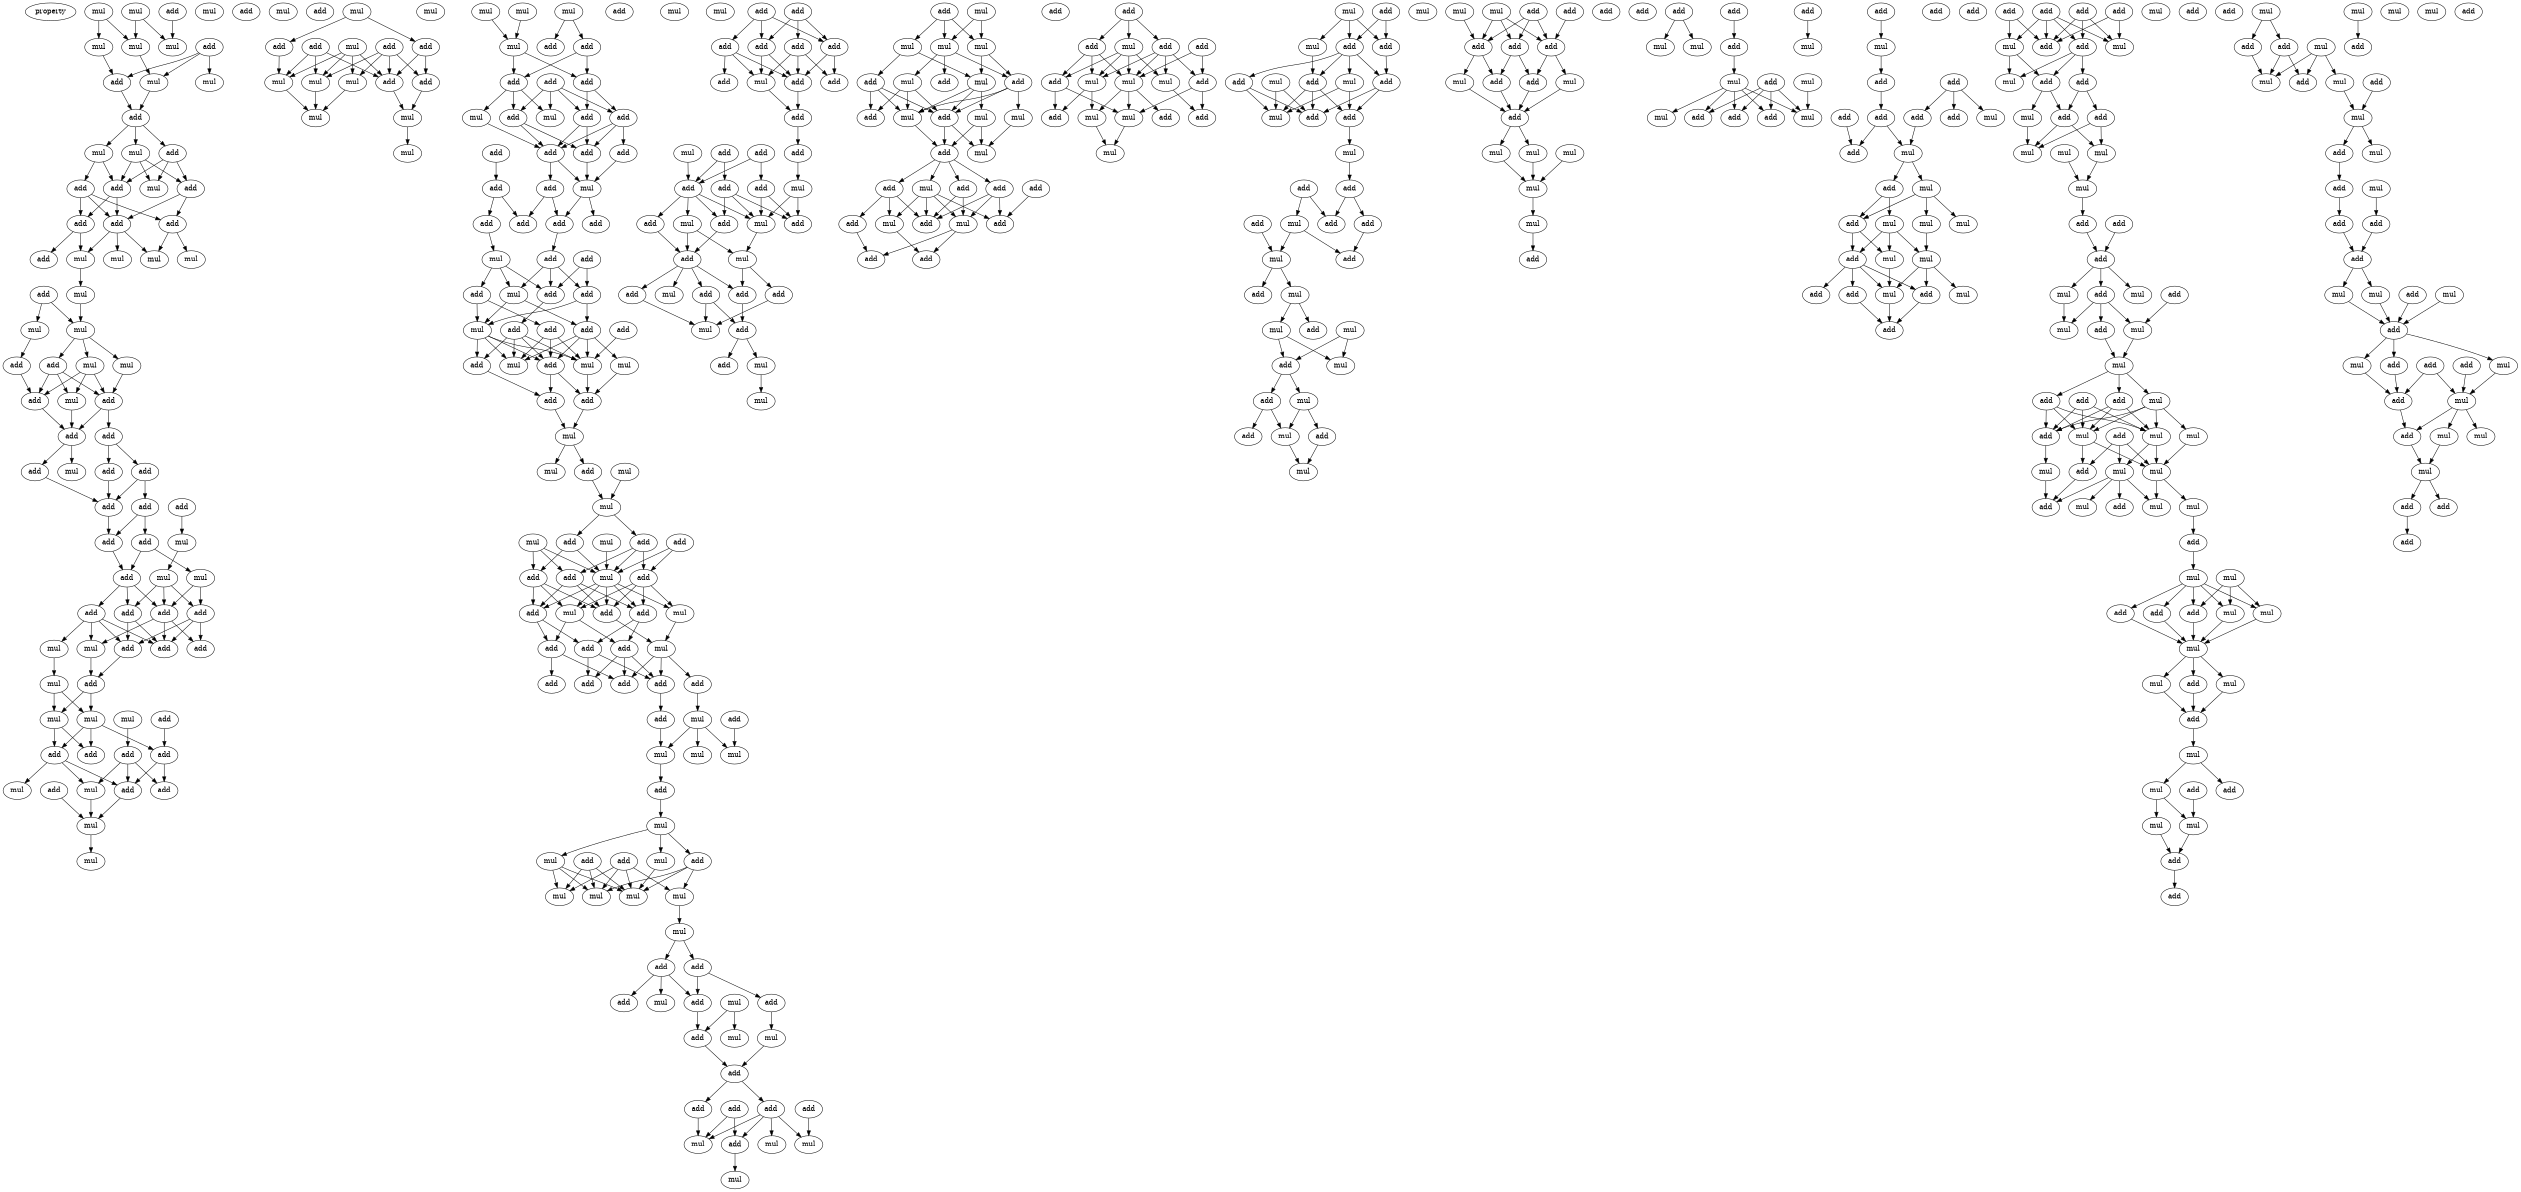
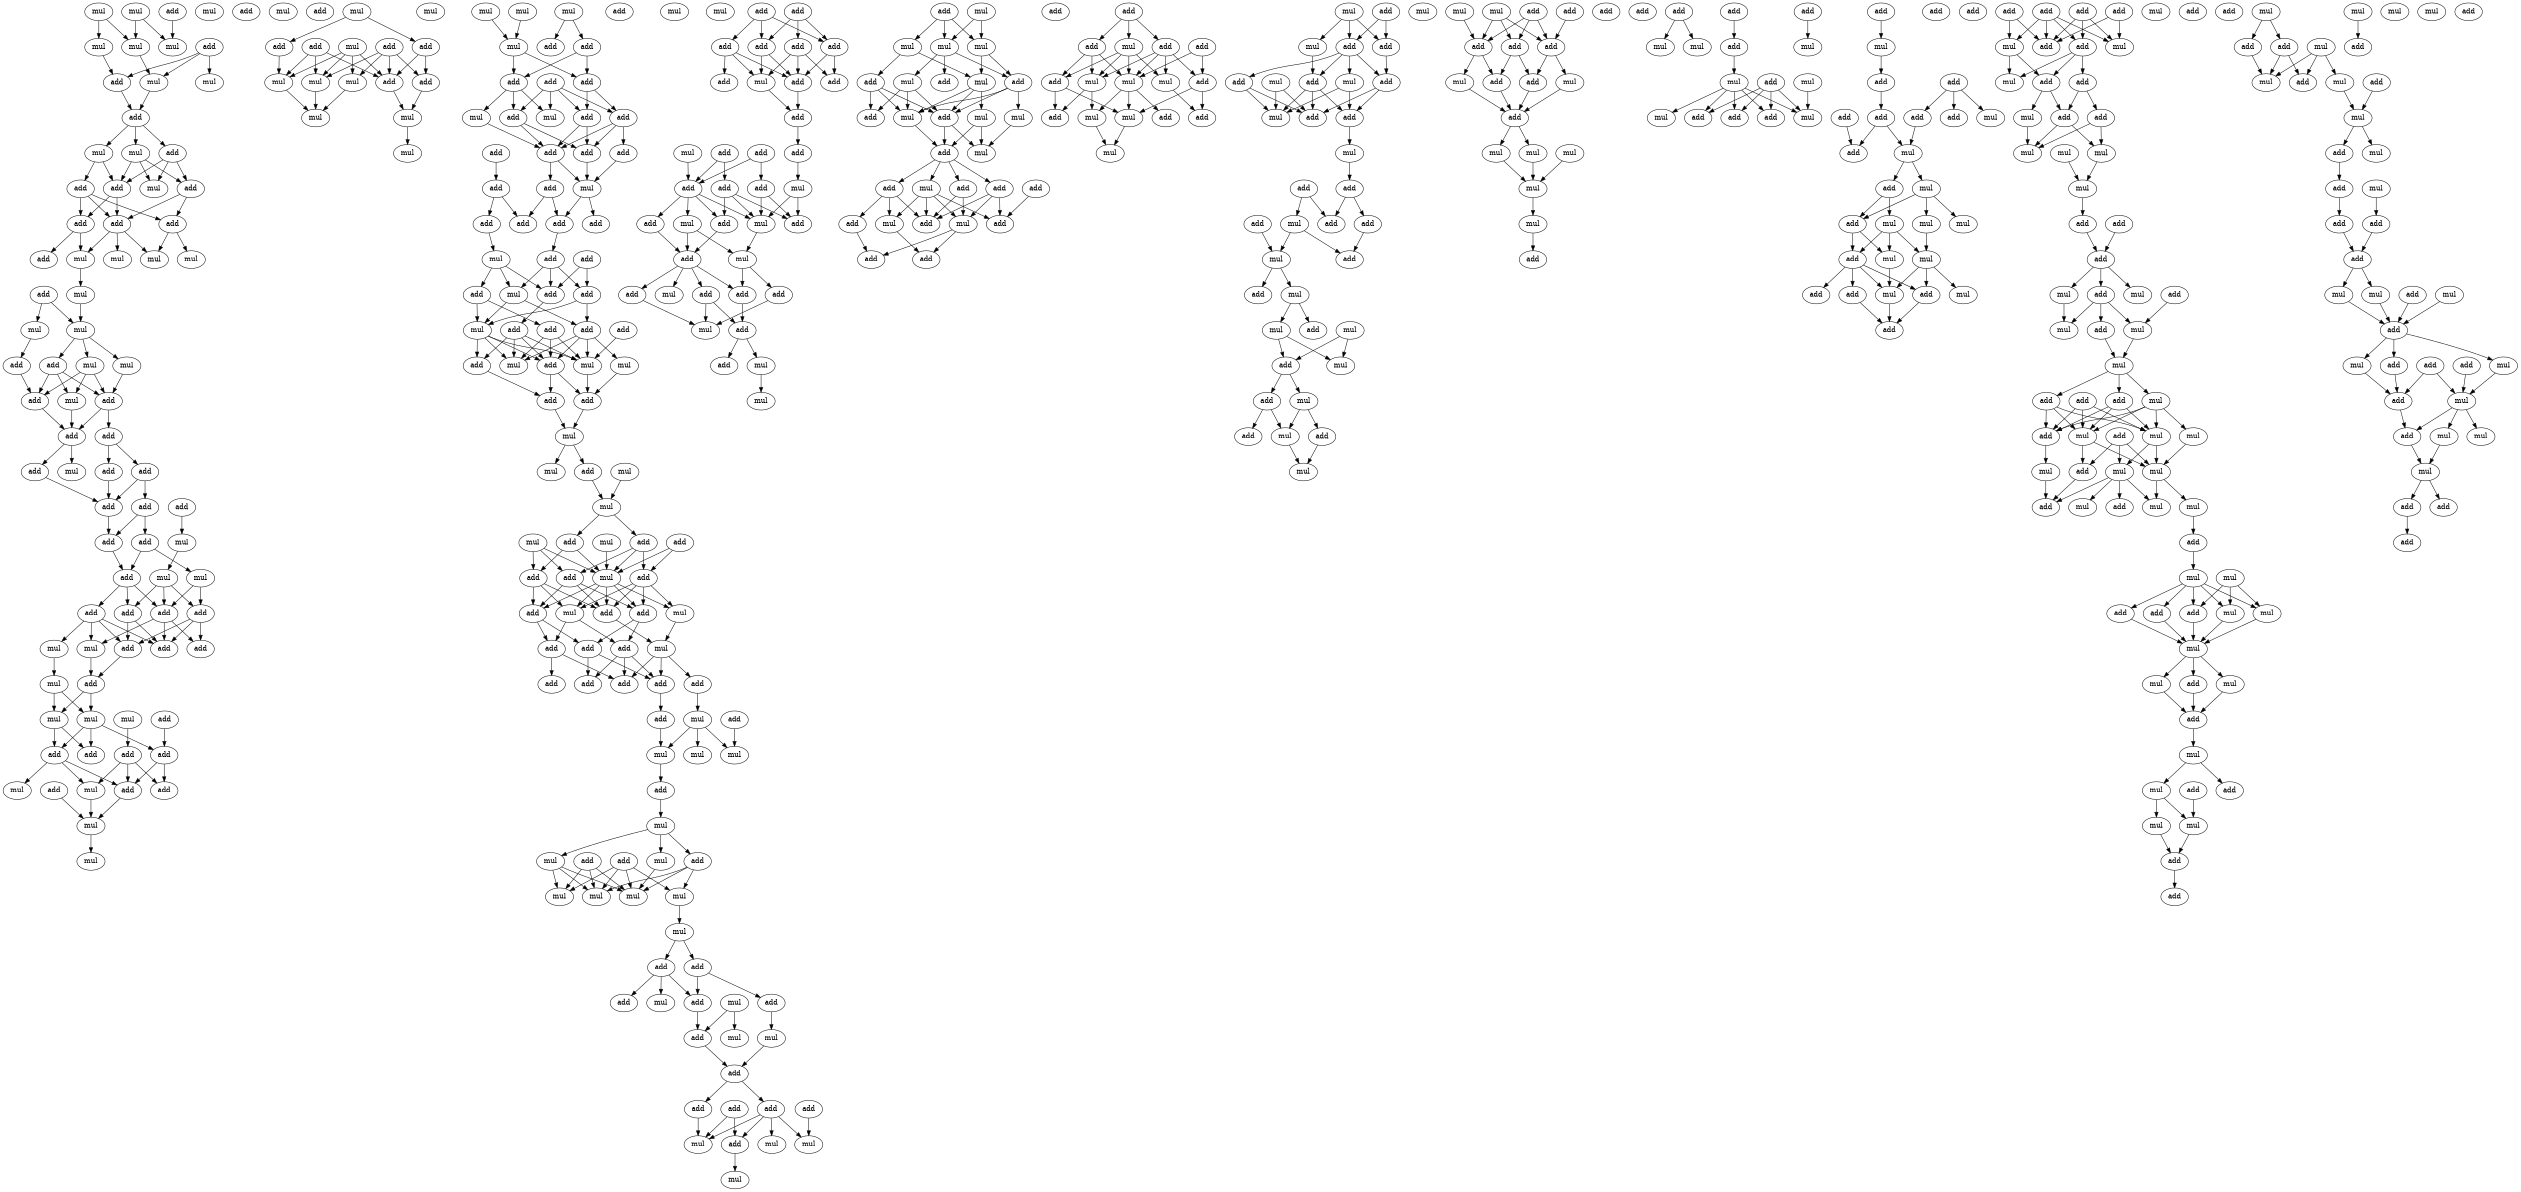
(51, 12) -> none
